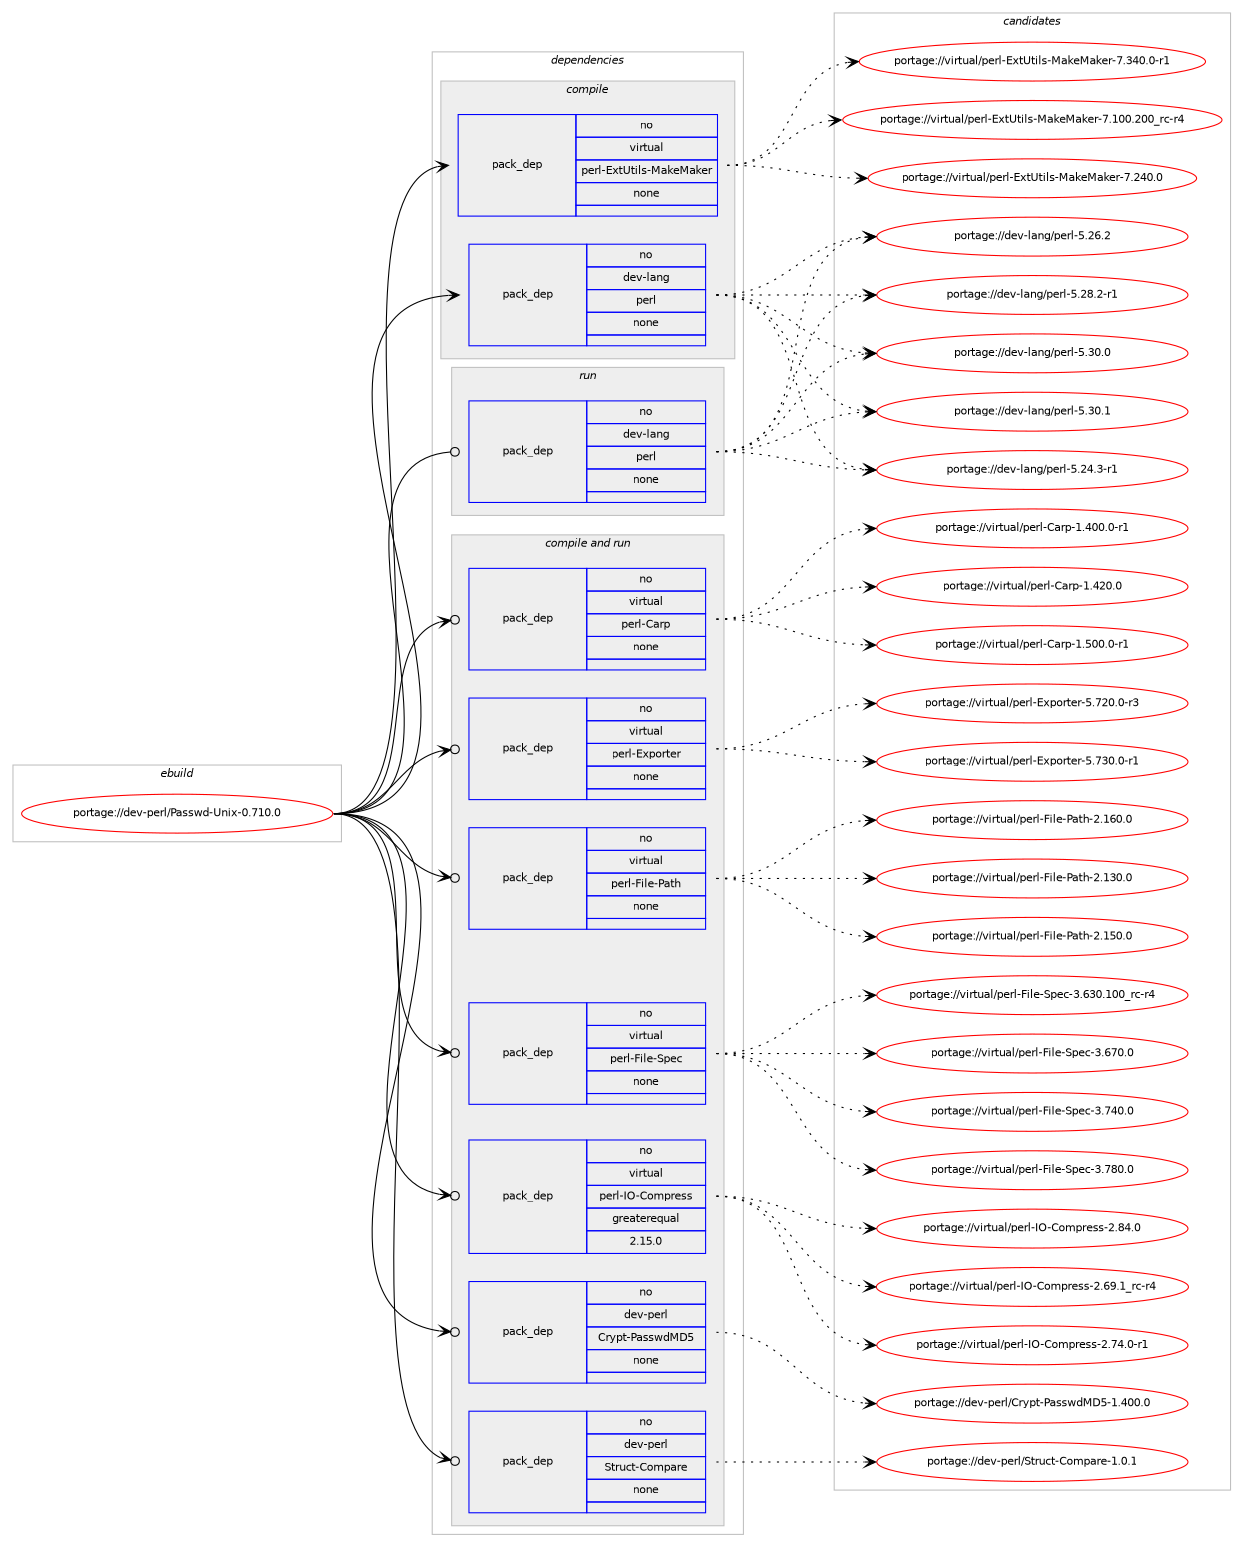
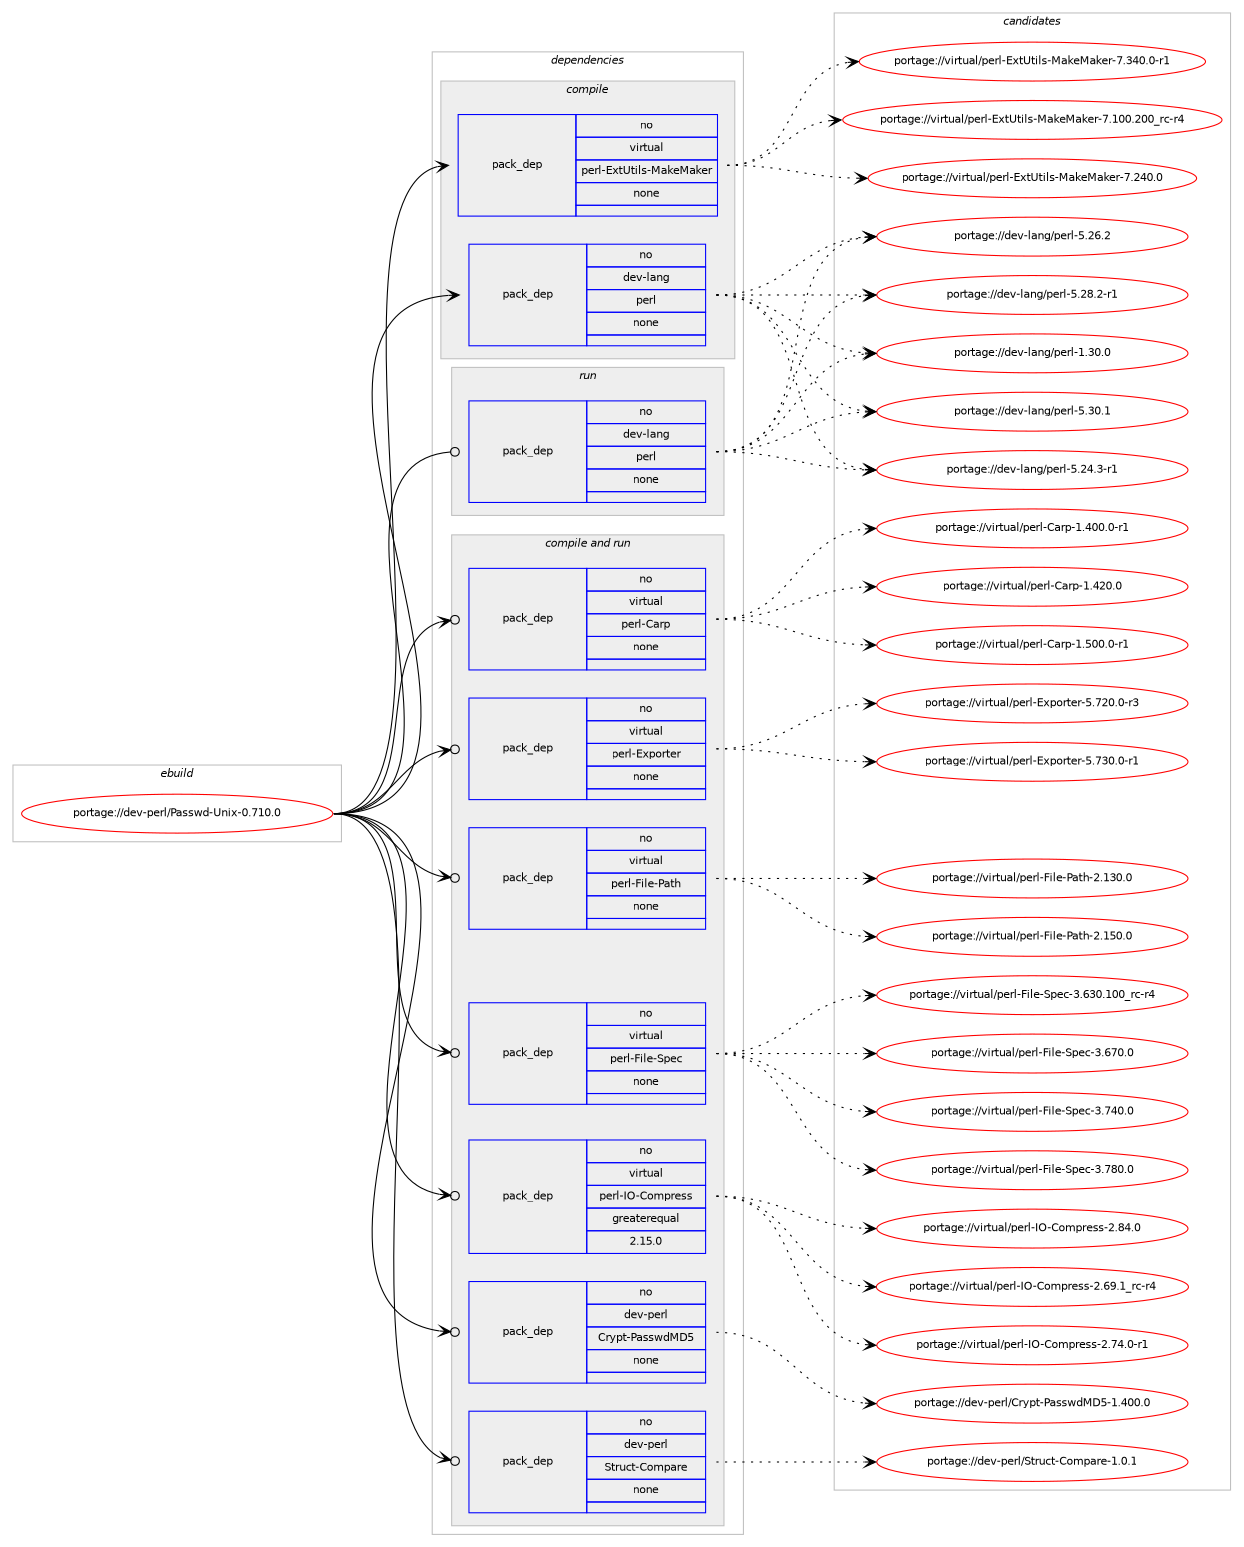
(1032, 353) -> (1032, 353)
(1032, 820) -> none
